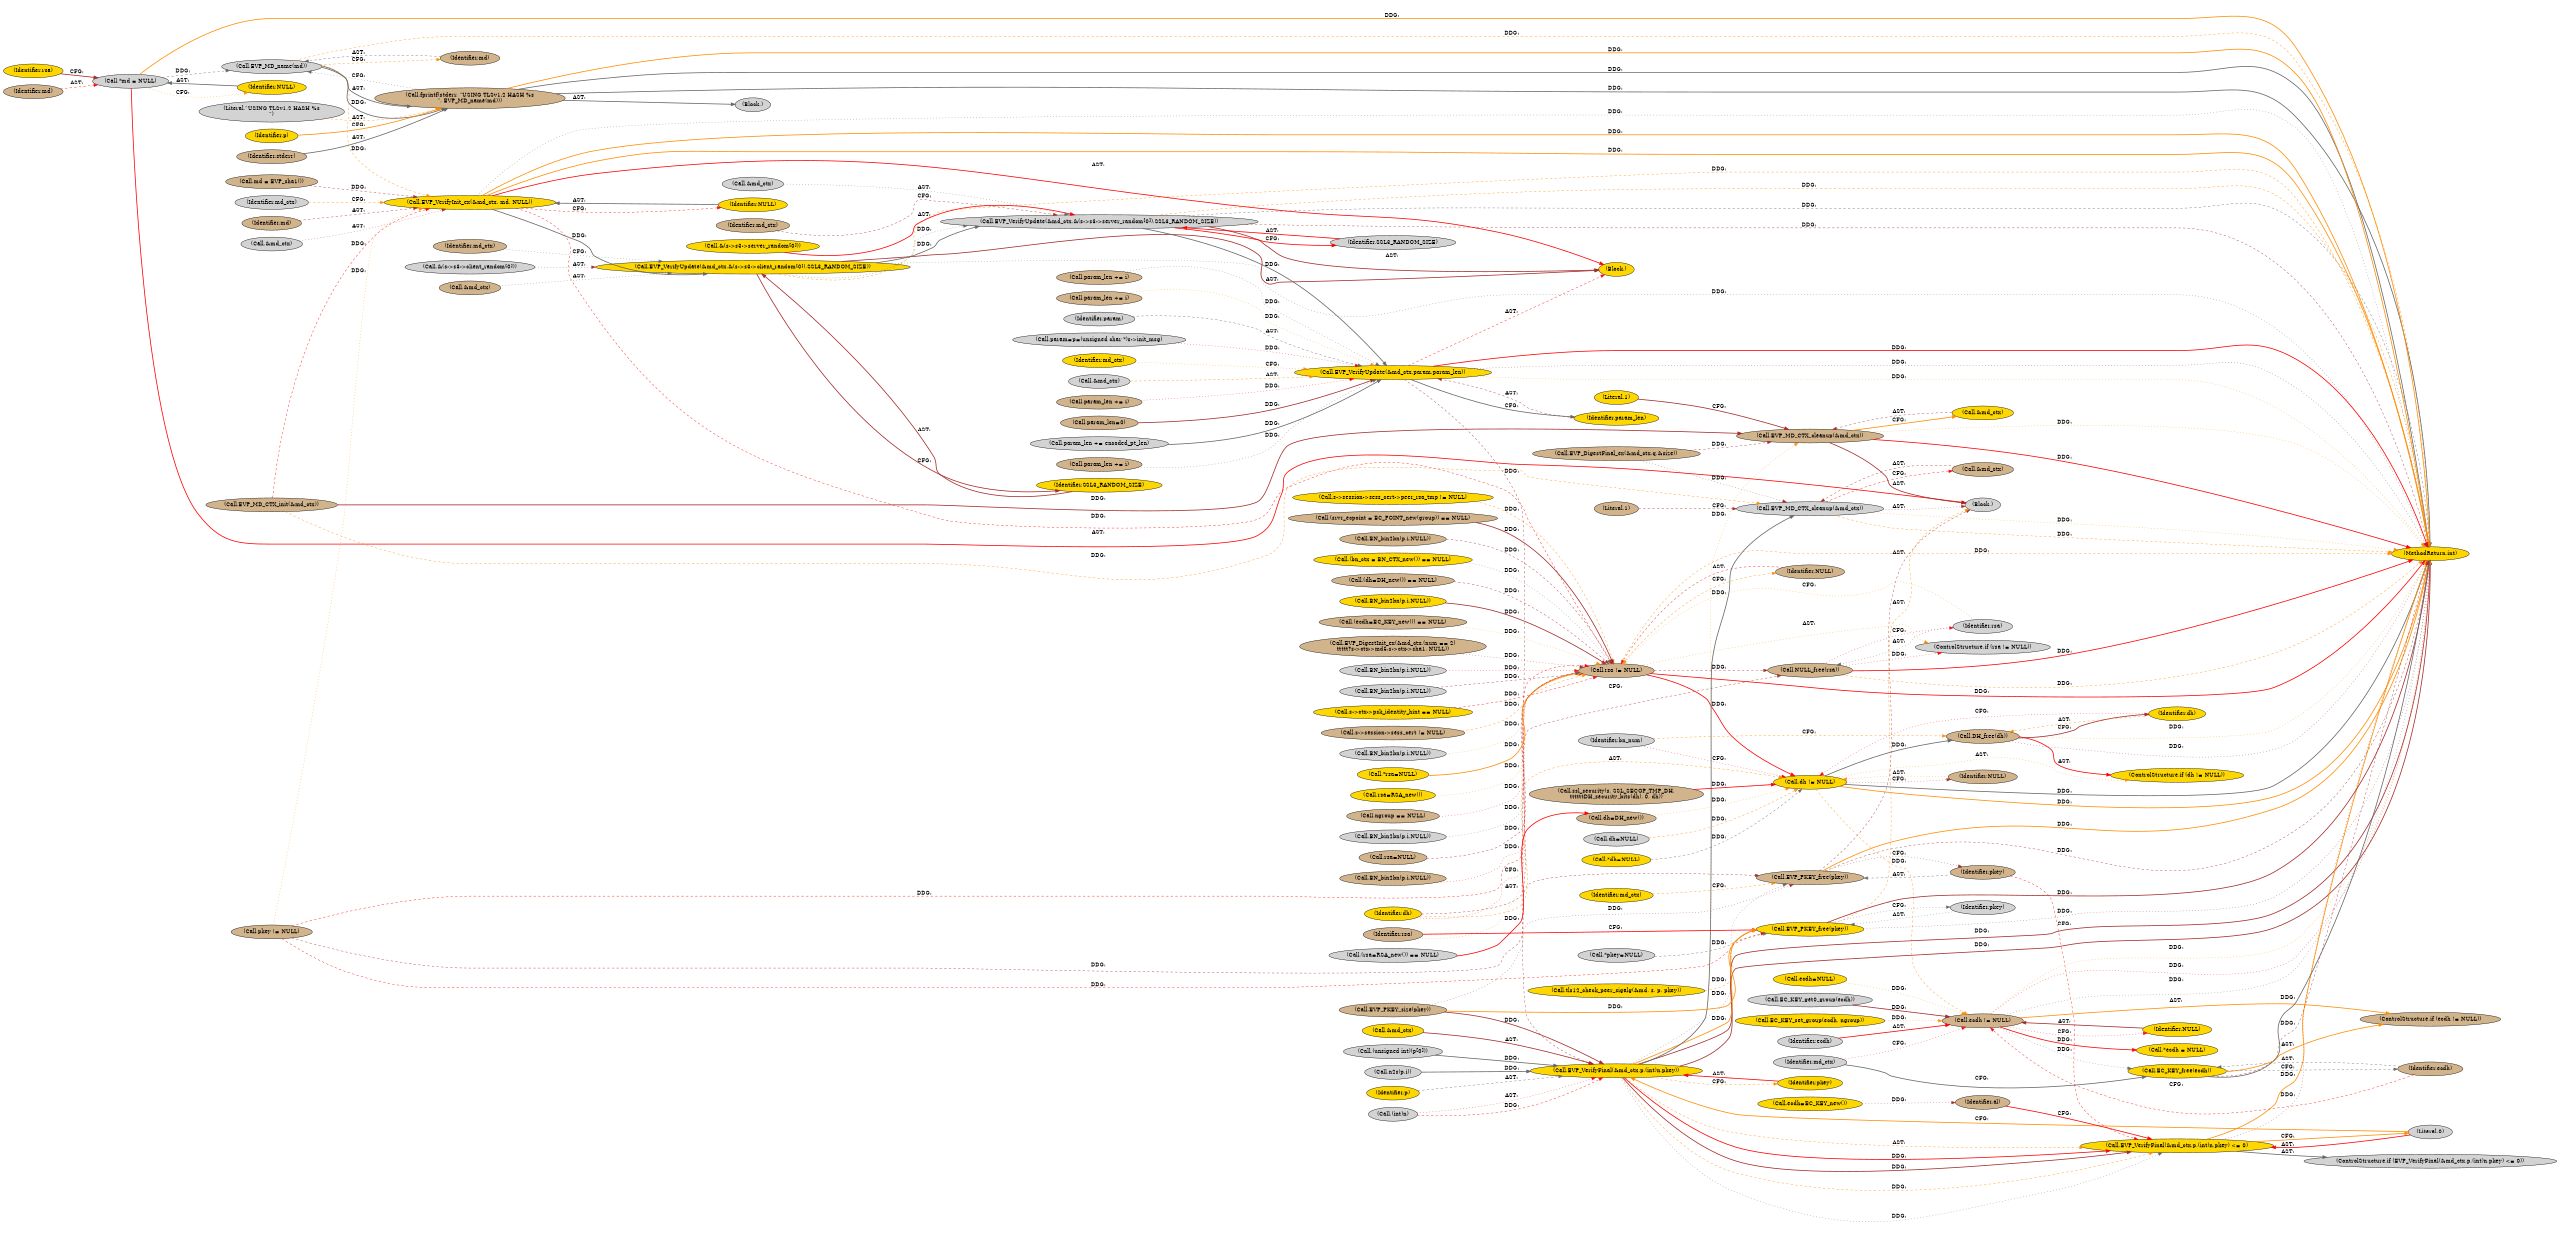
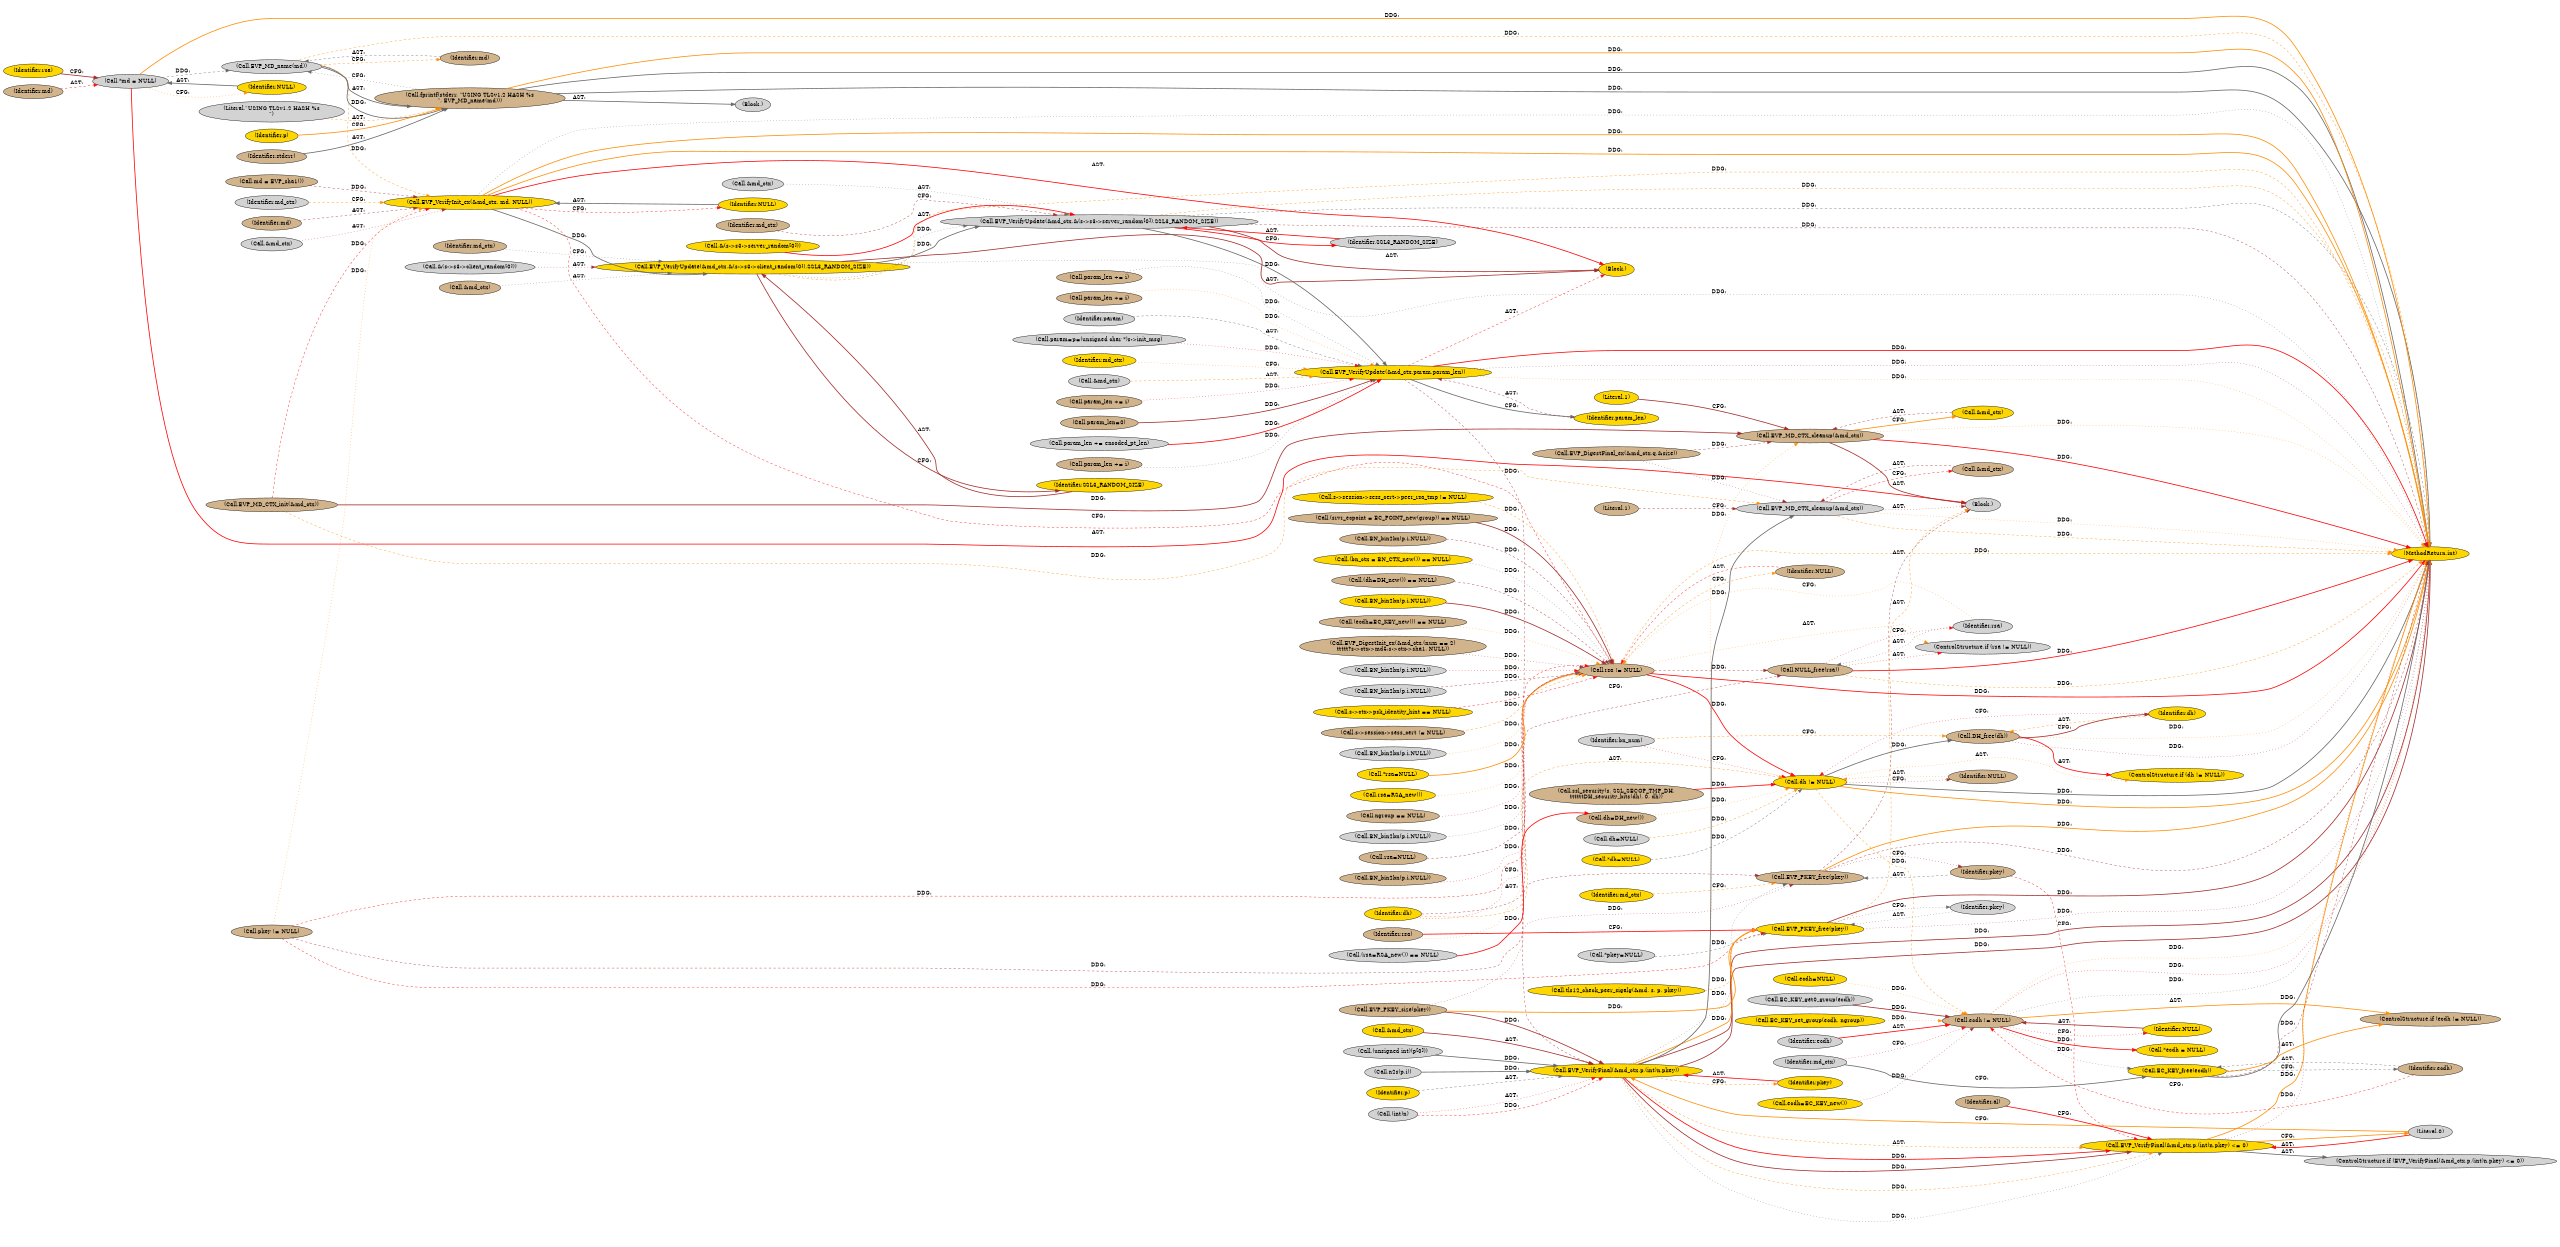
(1277, 428) -> (1277, 428)
(1099, 516) -> (1099, 516)
(1900, 654) -> (1900, 654)
(1907, 1103) -> (1917, 1071)
